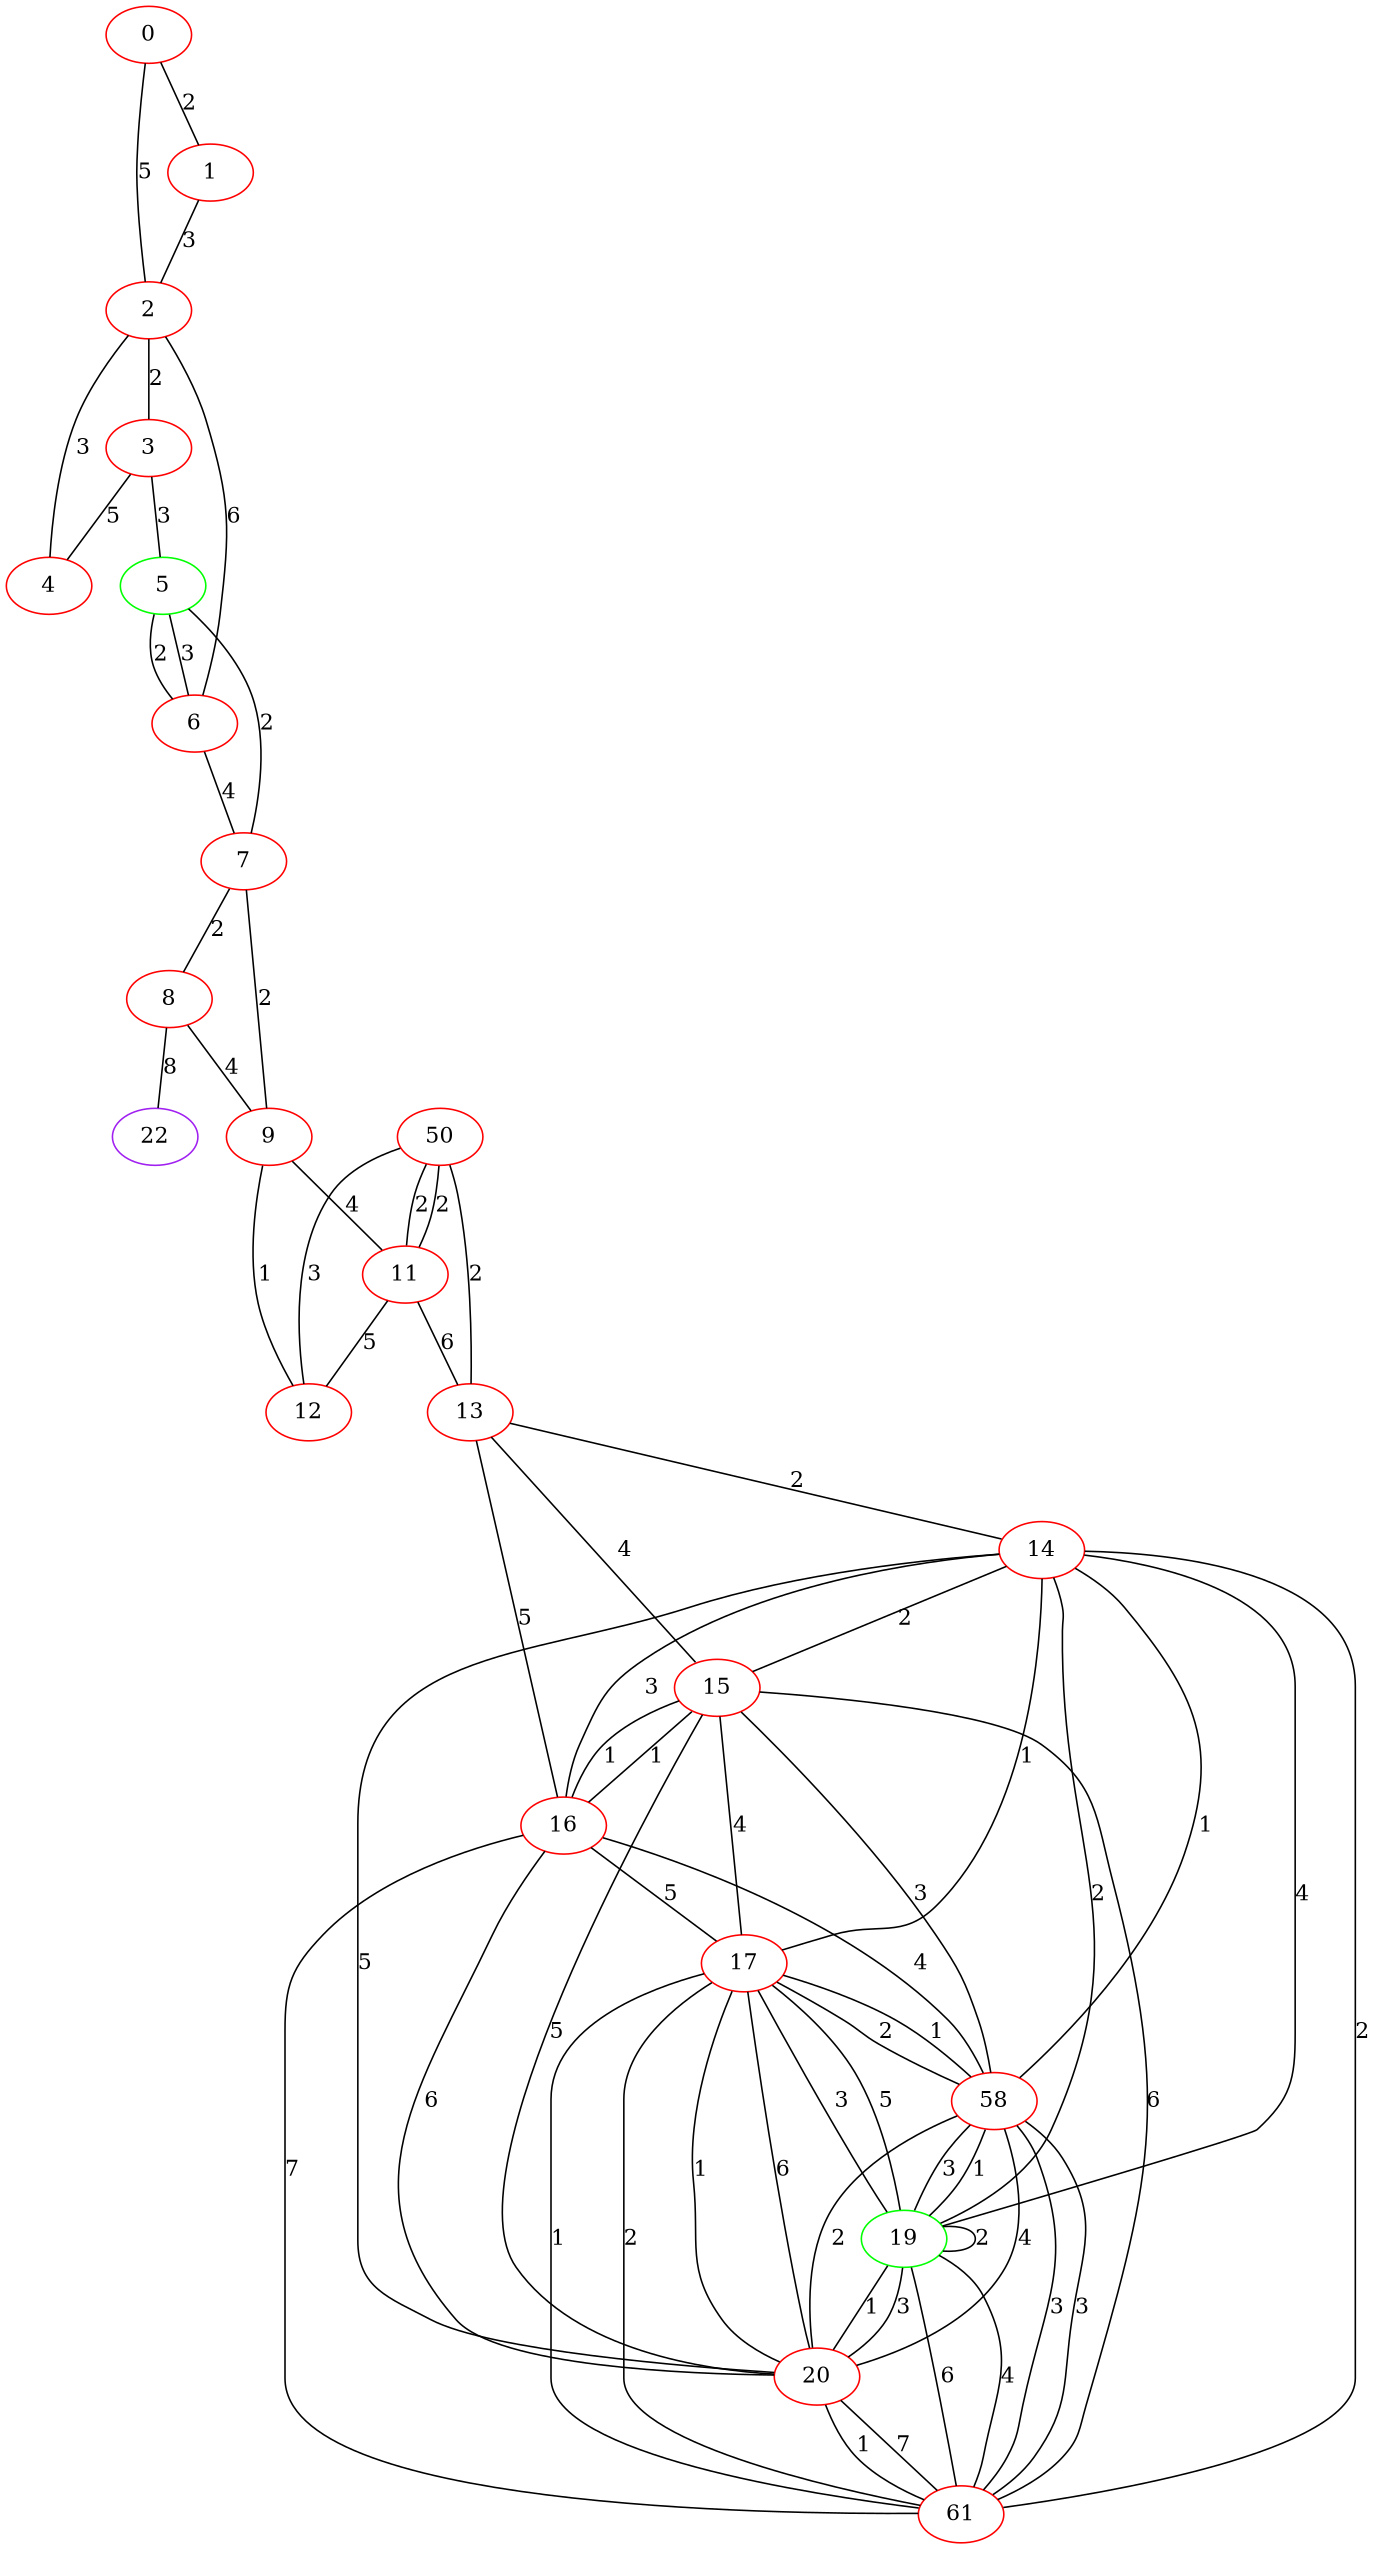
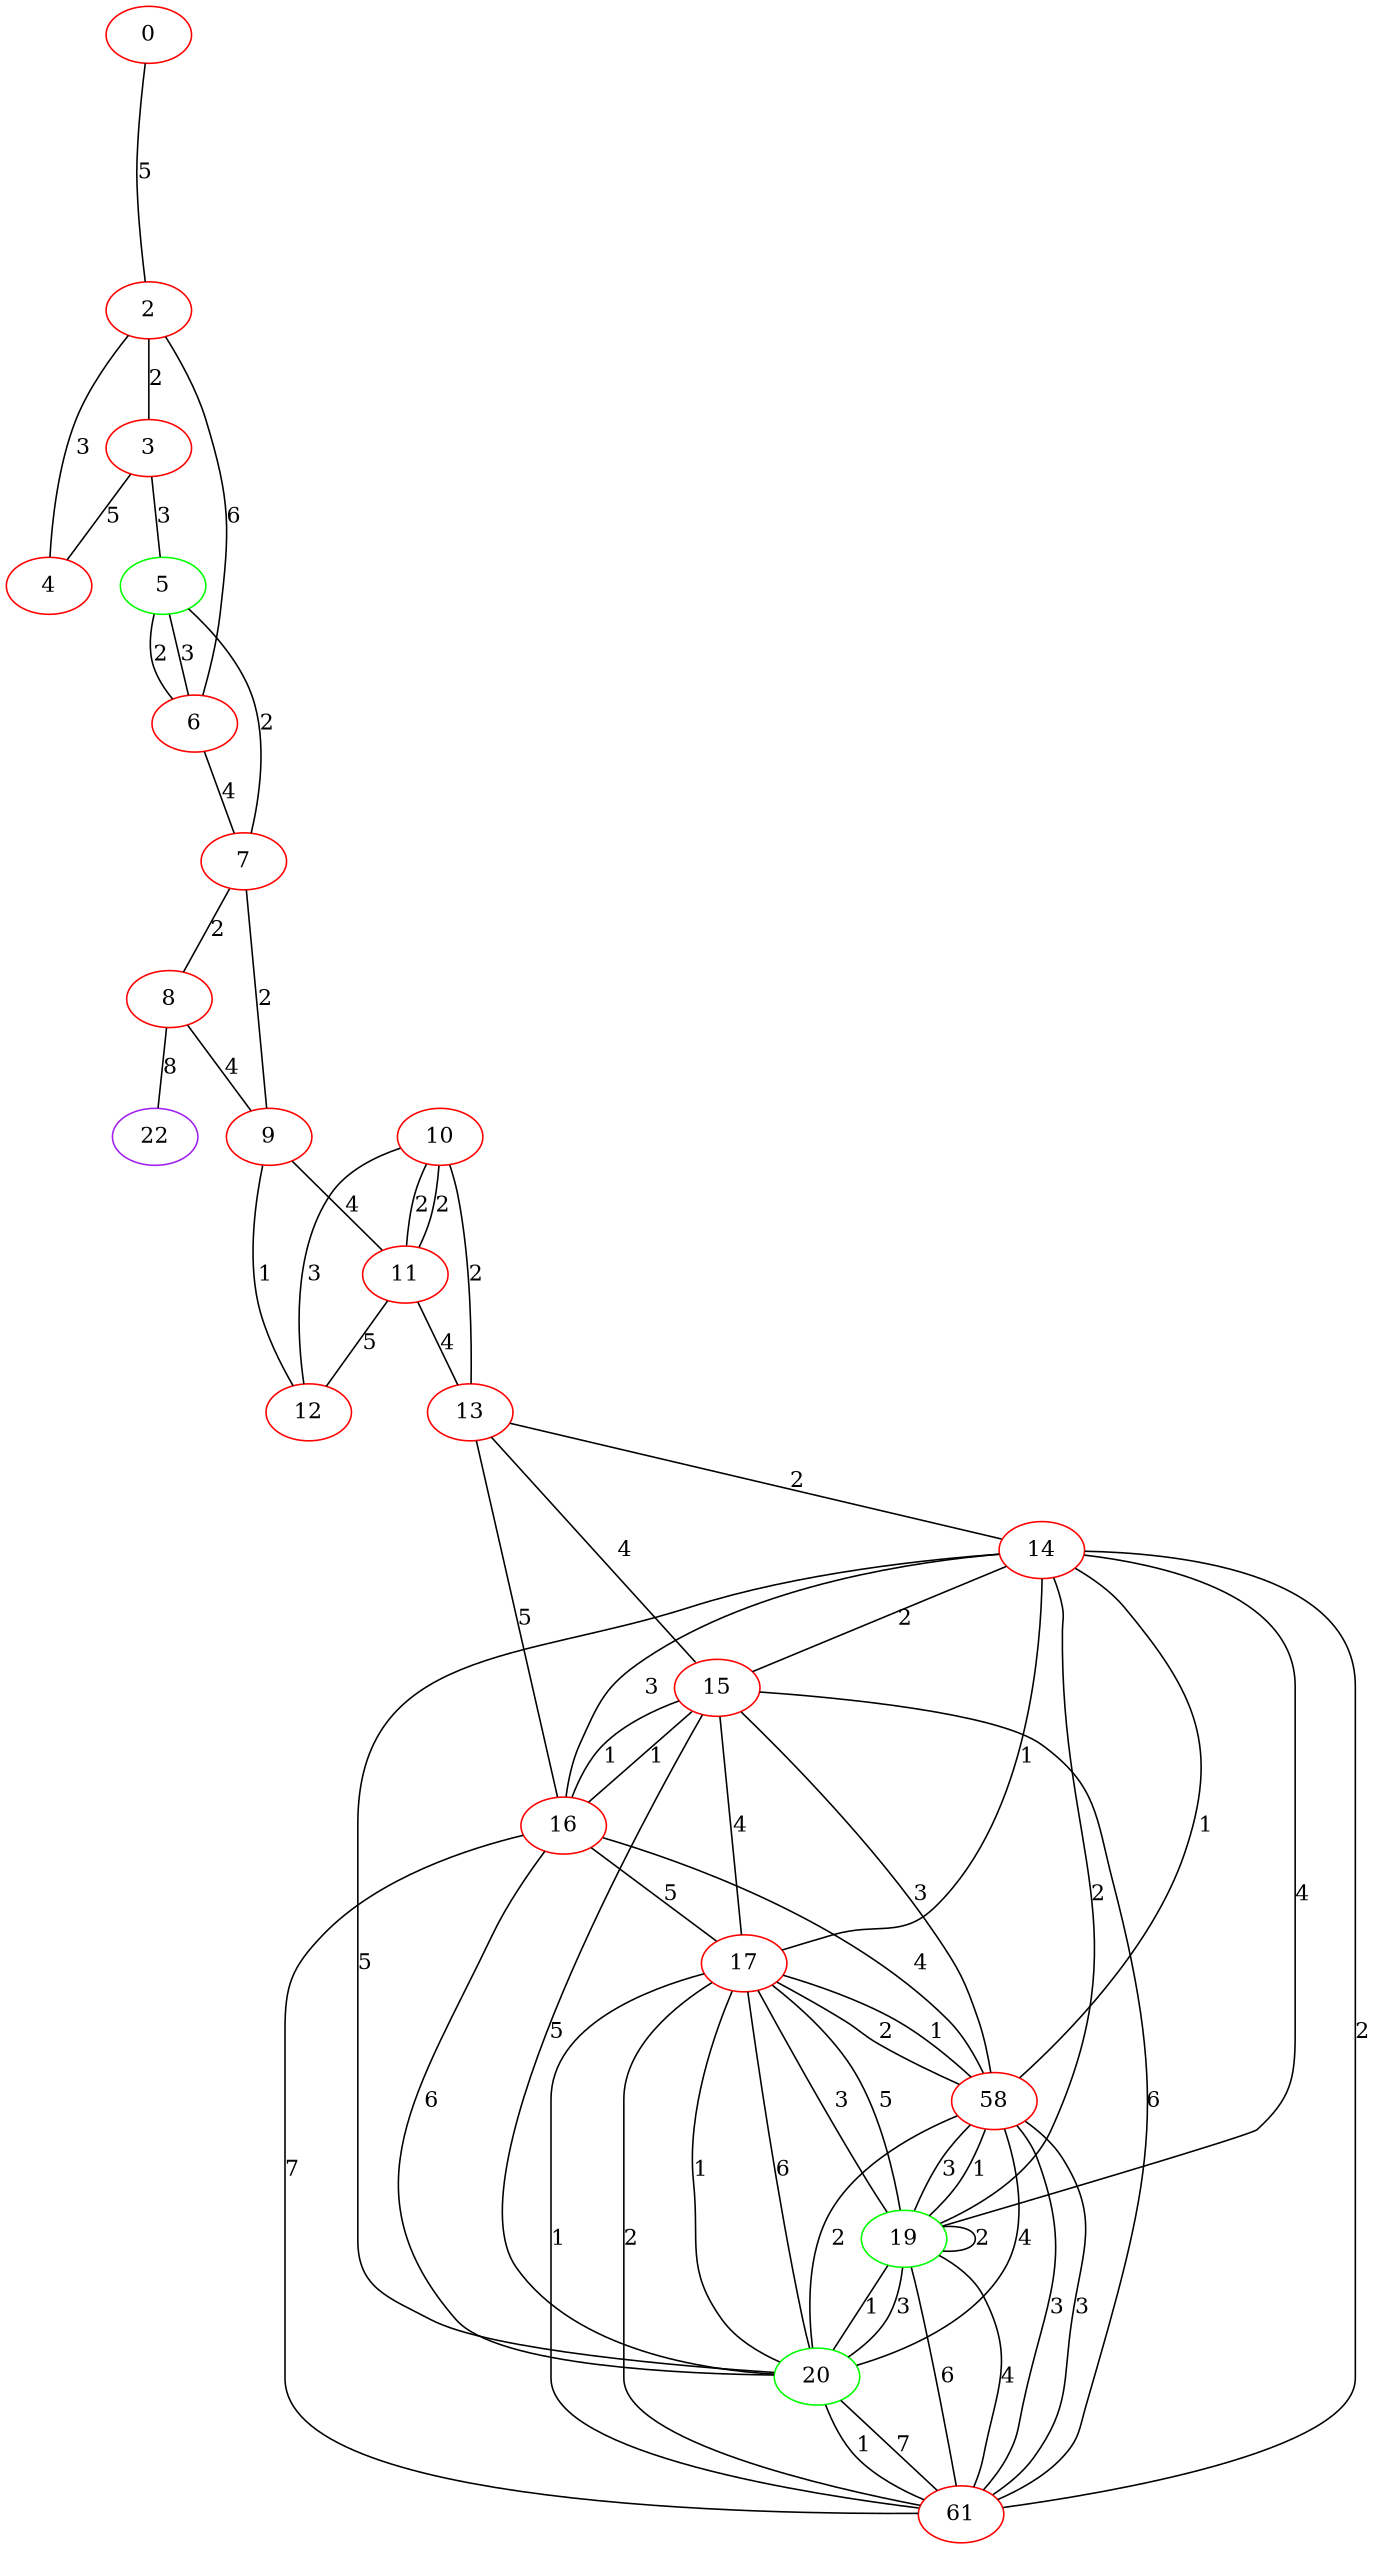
(211, 173) -> none
(440, 1137) -> (440, 1137)
(448, 1343) -> (448, 1343)
(817, 2377) -> (817, 2377)
